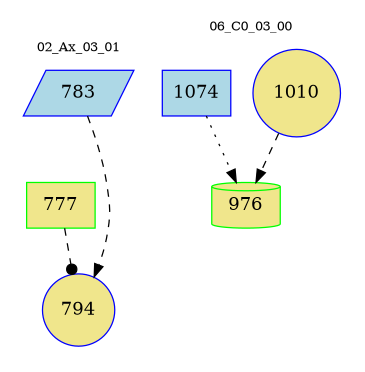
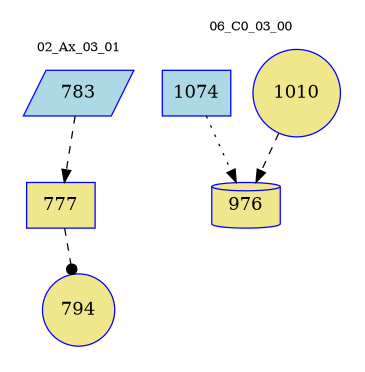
(108, 190) -> (71, 143)
(61, 205) -> (61, 205)
(246, 205) -> (246, 205)
